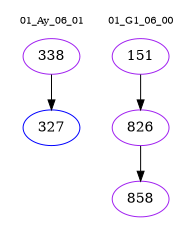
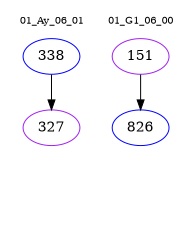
(51, 56) -> (51, 56)
(51, 128) -> (51, 128)
(141, 128) -> (141, 128)
(141, 199) -> none
